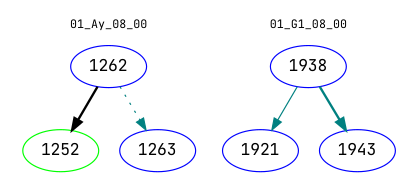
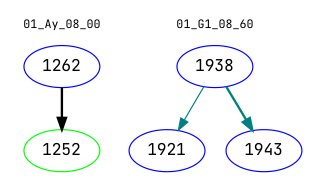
(309, 25) -> (216, 25)
(158, 151) -> none
